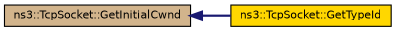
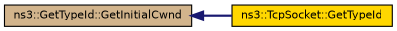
(98, 16) -> (98, 16)
